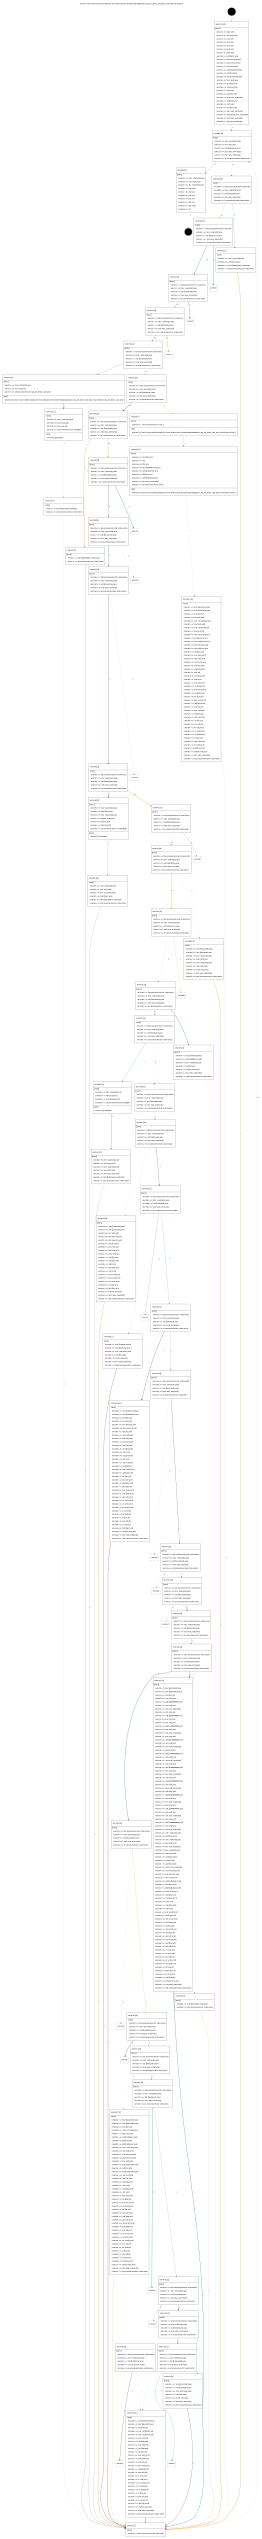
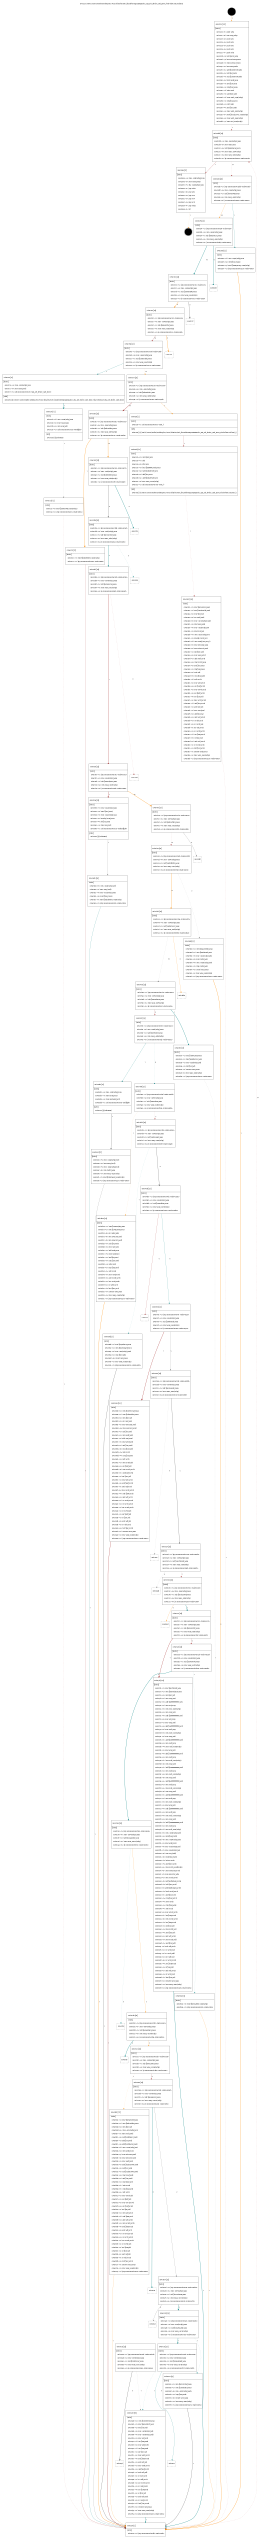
(190, 1674) -> (164, 1657)
